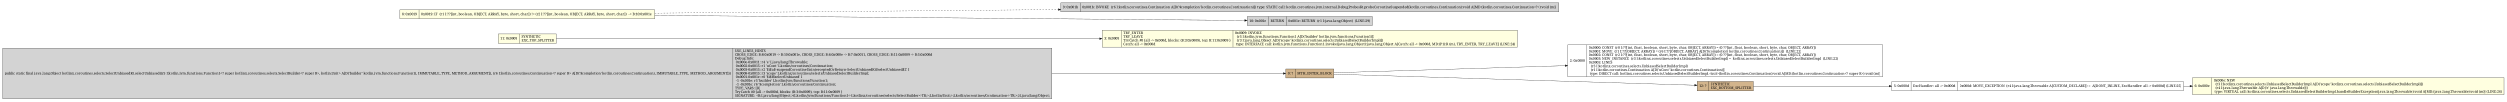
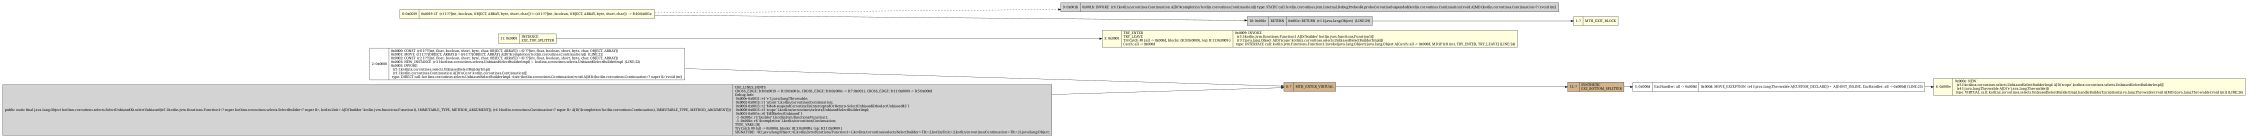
none -> (1596, 21)
(531, 37) -> (530, 37)
(1602, 63) -> (405, 66)
(1450, 69) -> (983, 77)
(1315, 73) -> (1315, 87)
